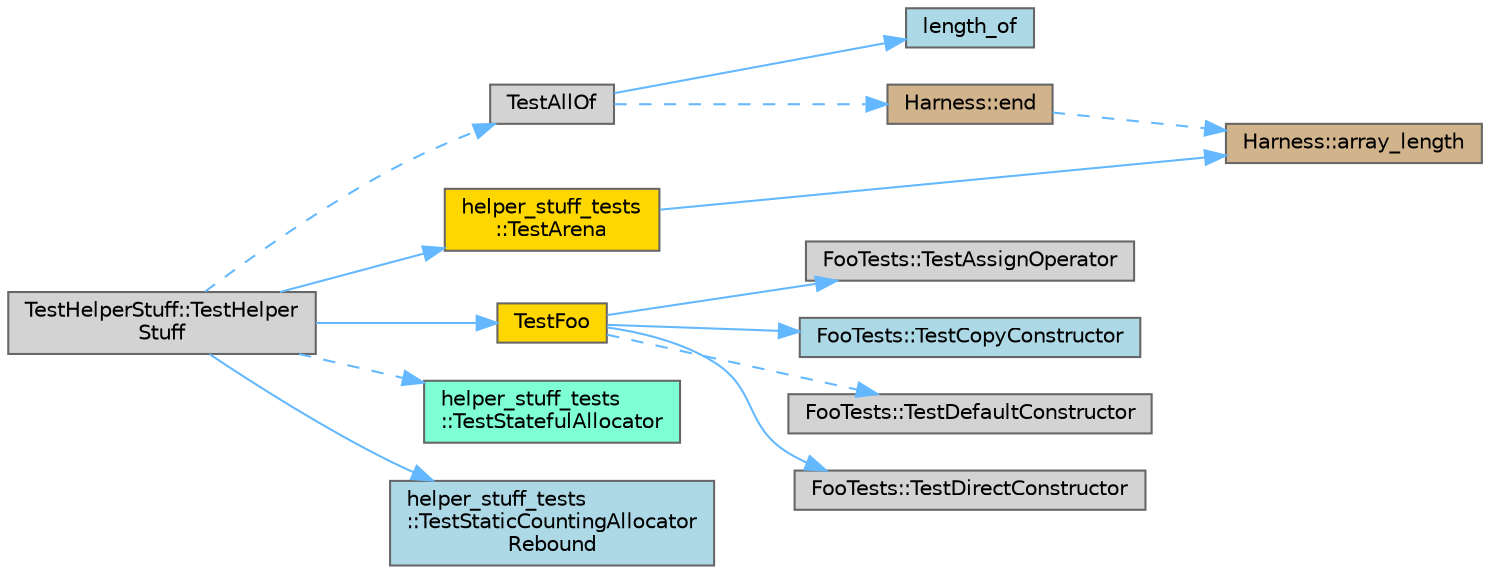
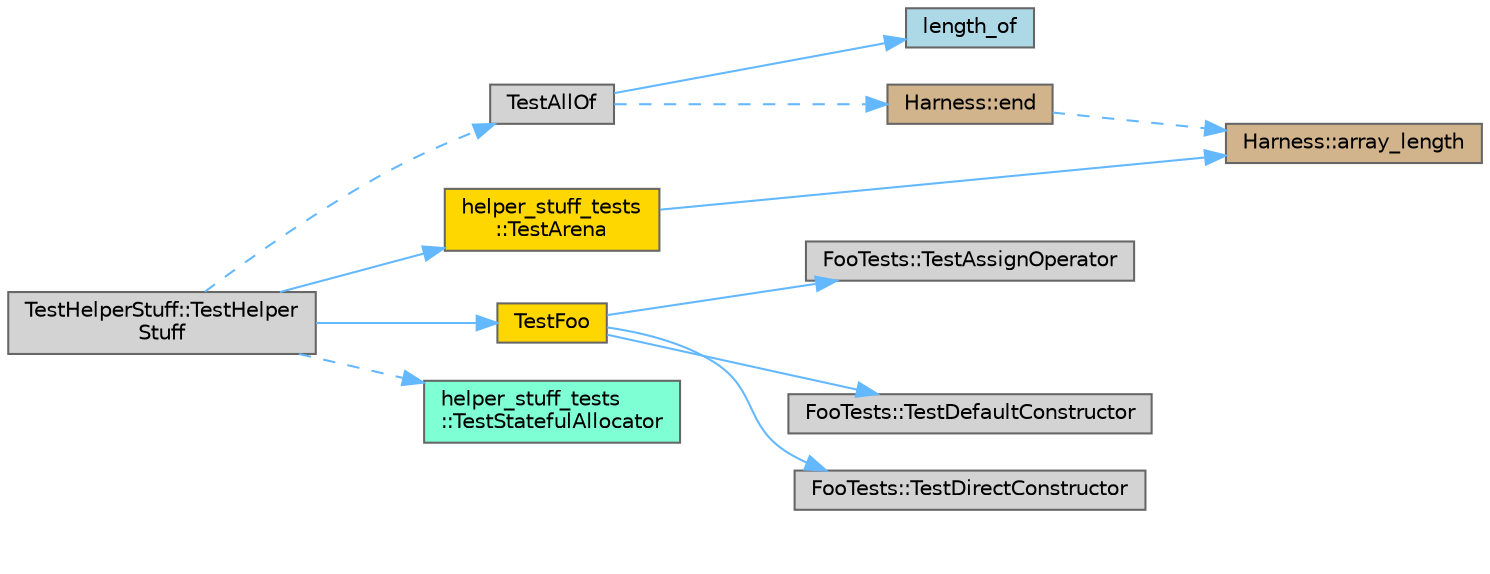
(970, 337) -> none
(738, 364) -> (738, 364)
(552, 523) -> none
